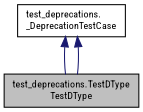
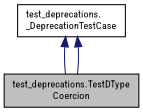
(71, 91) -> (71, 91)
